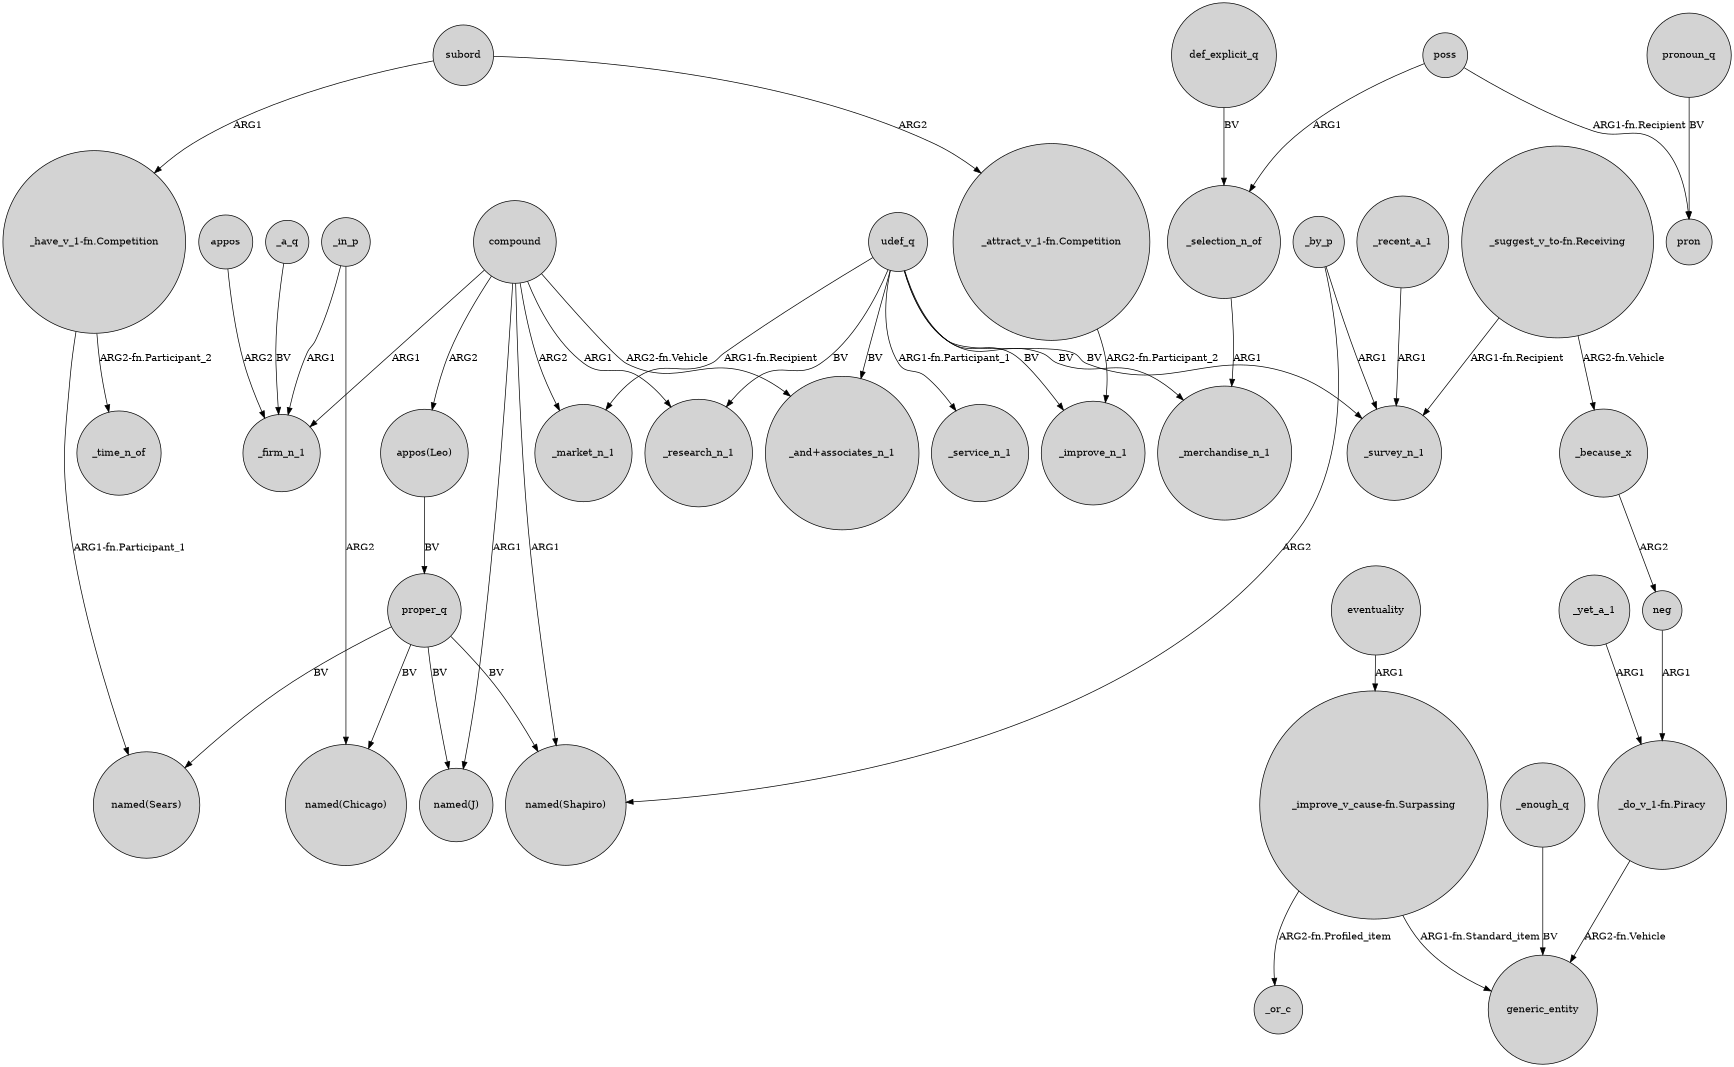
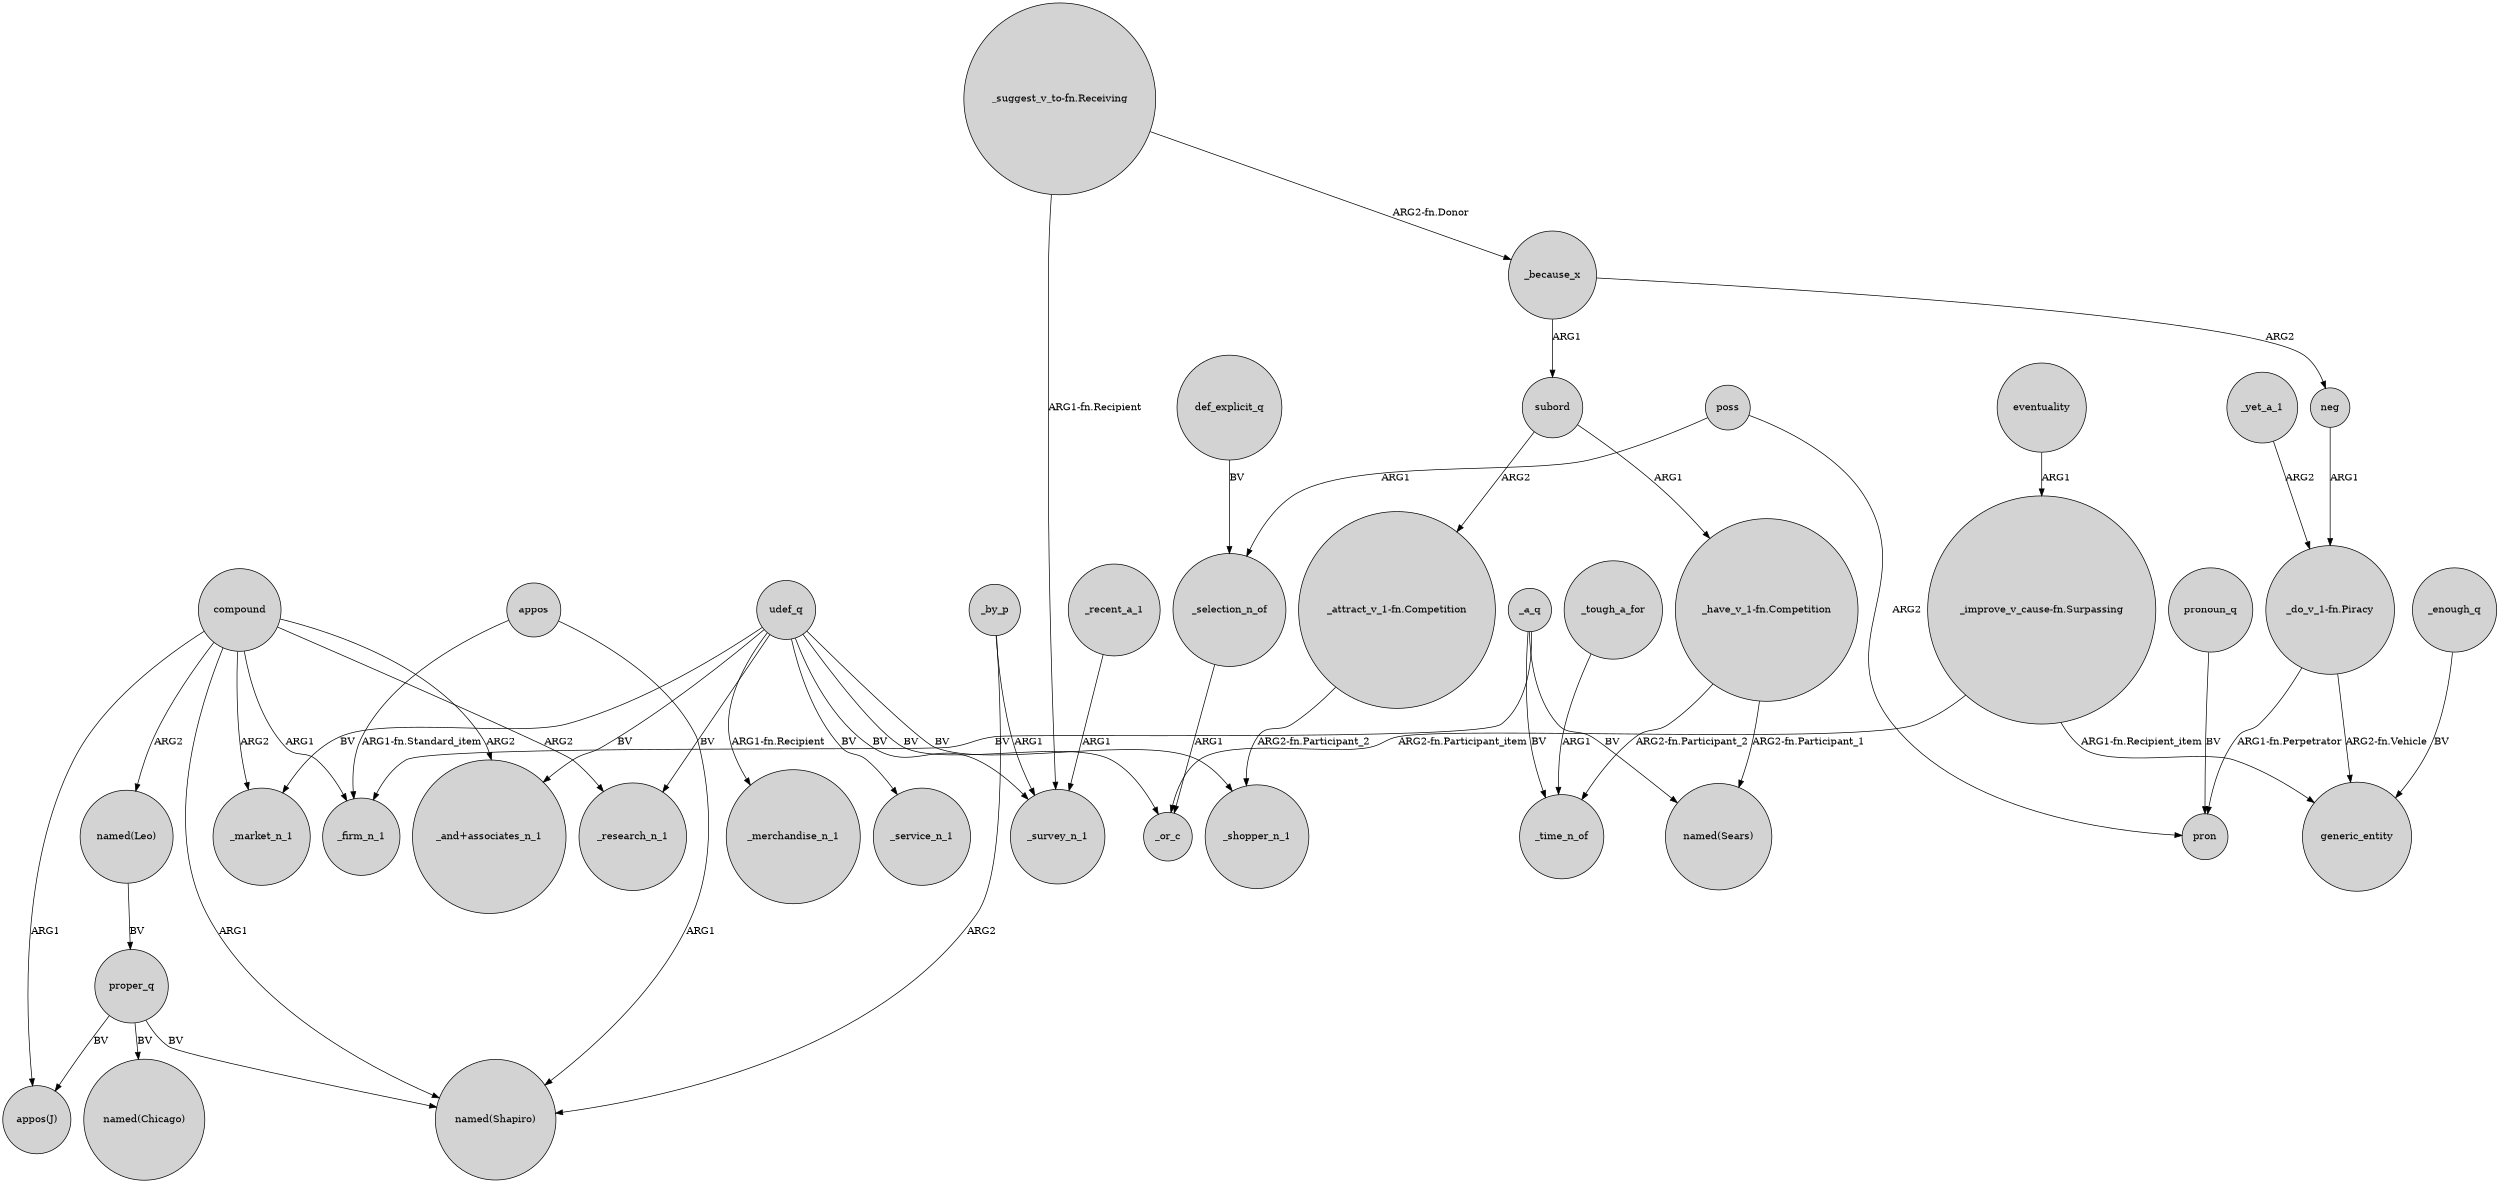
(1640, 126) -> (1907, 610)
(346, 242) -> none
(1233, 339) -> (1197, 728)
none -> (1553, 345)
(259, 358) -> (422, 742)
(599, 358) -> (559, 742)
(667, 358) -> (501, 742)
(771, 358) -> (348, 742)
(955, 358) -> (849, 742)
(1066, 358) -> (778, 742)
(1624, 358) -> (1431, 213)
(424, 453) -> (127, 837)
(1093, 453) -> (1257, 837)
(130, 548) -> (1809, 742)
none -> (1613, 610)
(1631, 673) -> (2300, 478)
(286, 687) -> (1559, 726)
none -> (1527, 712)
none -> (2245, 731)
none -> (893, 740)
(456, 805) -> (37, 1120)
none -> (708, 845)
(1335, 937) -> (1463, 742)
(1480, 937) -> (2142, 742)
